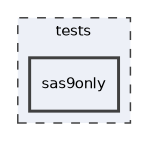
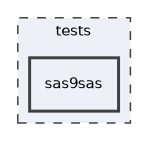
(74, 84) -> (74, 84)
